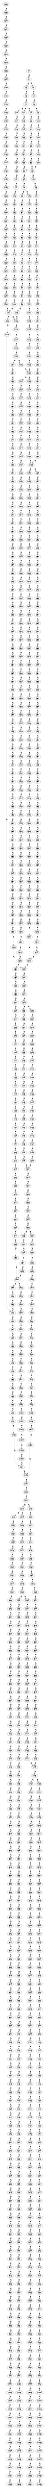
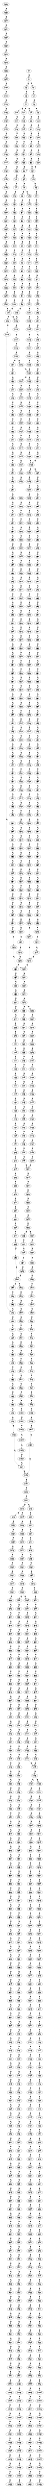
(21, 490) -> none
(13, 819) -> none
